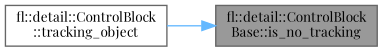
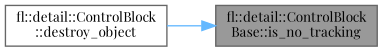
(86, 26) -> (86, 26)
